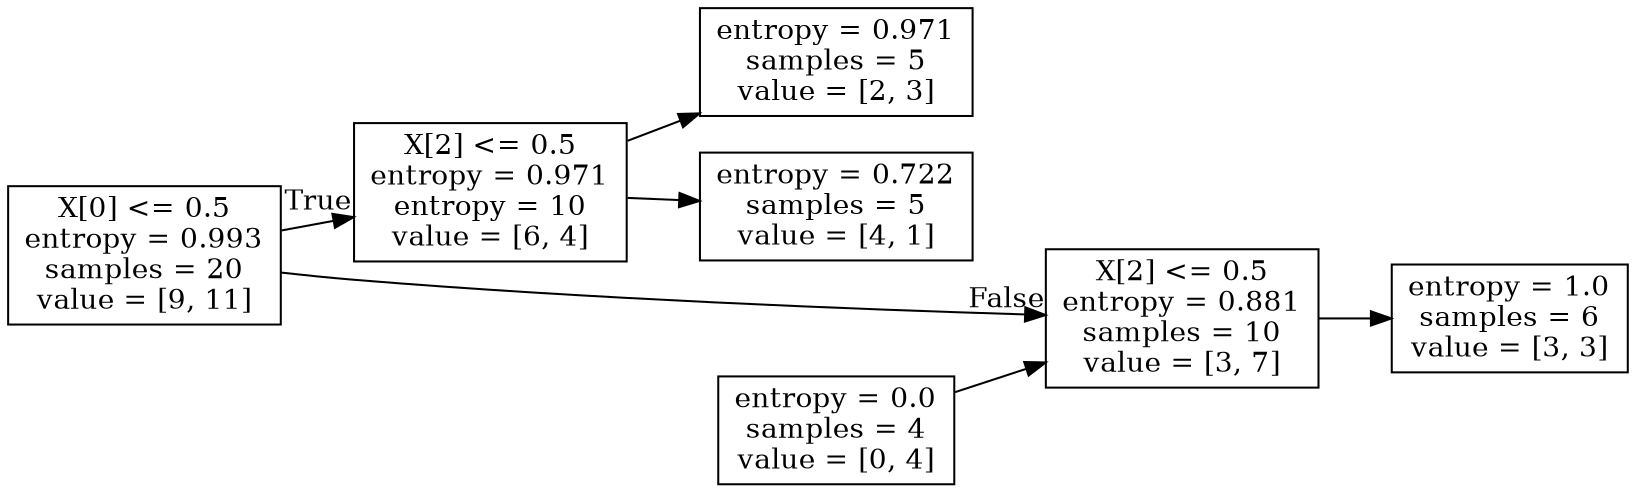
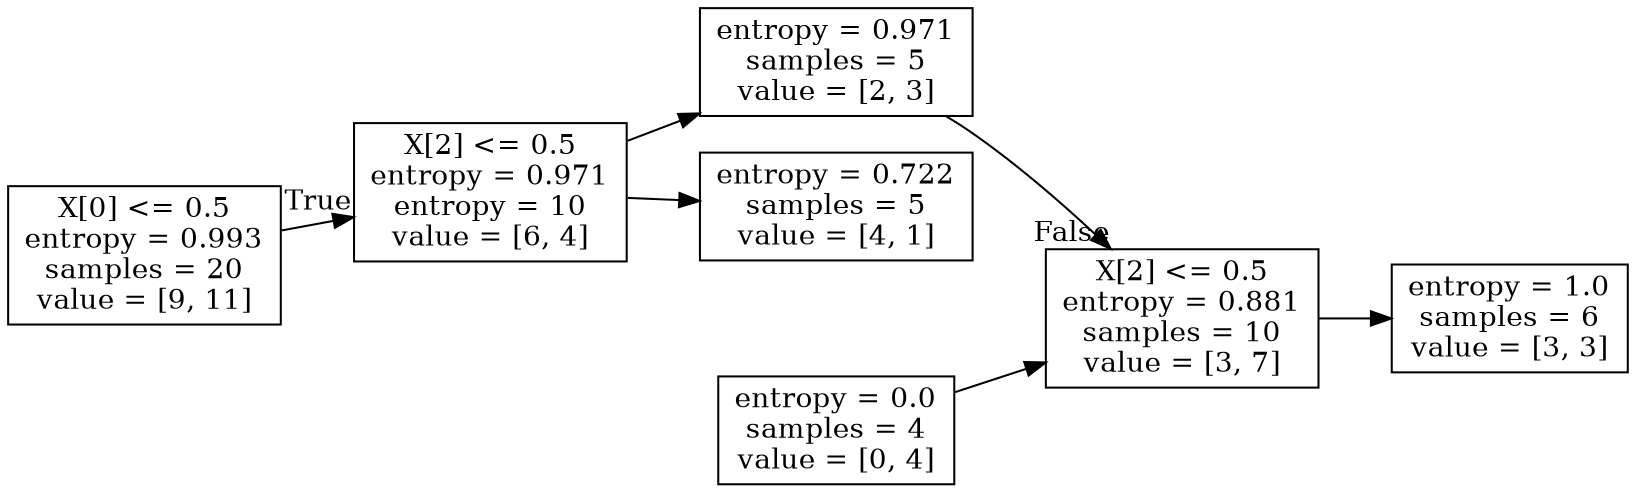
(652, 299) -> (1024, 172)
